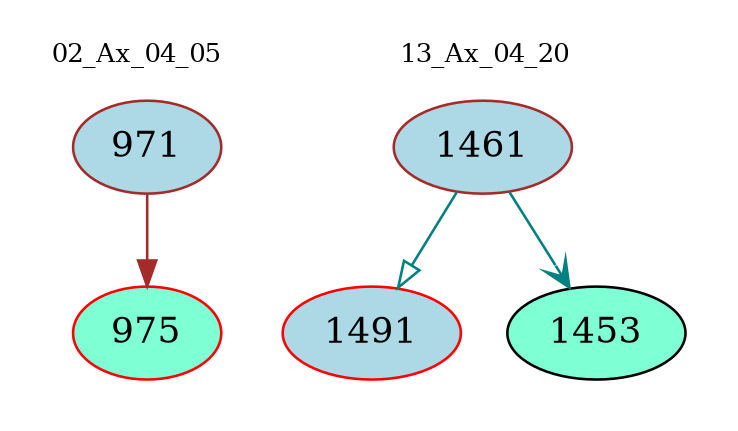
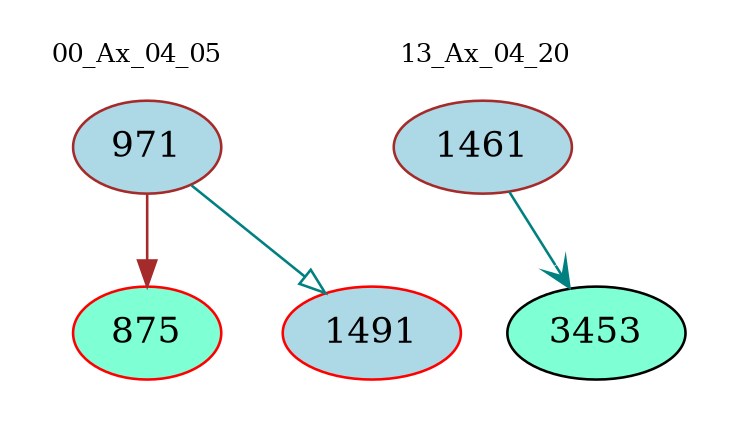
(137, 56) -> (137, 56)
(435, 228) -> (225, 213)
(147, 333) -> (147, 333)
(596, 333) -> (596, 333)
